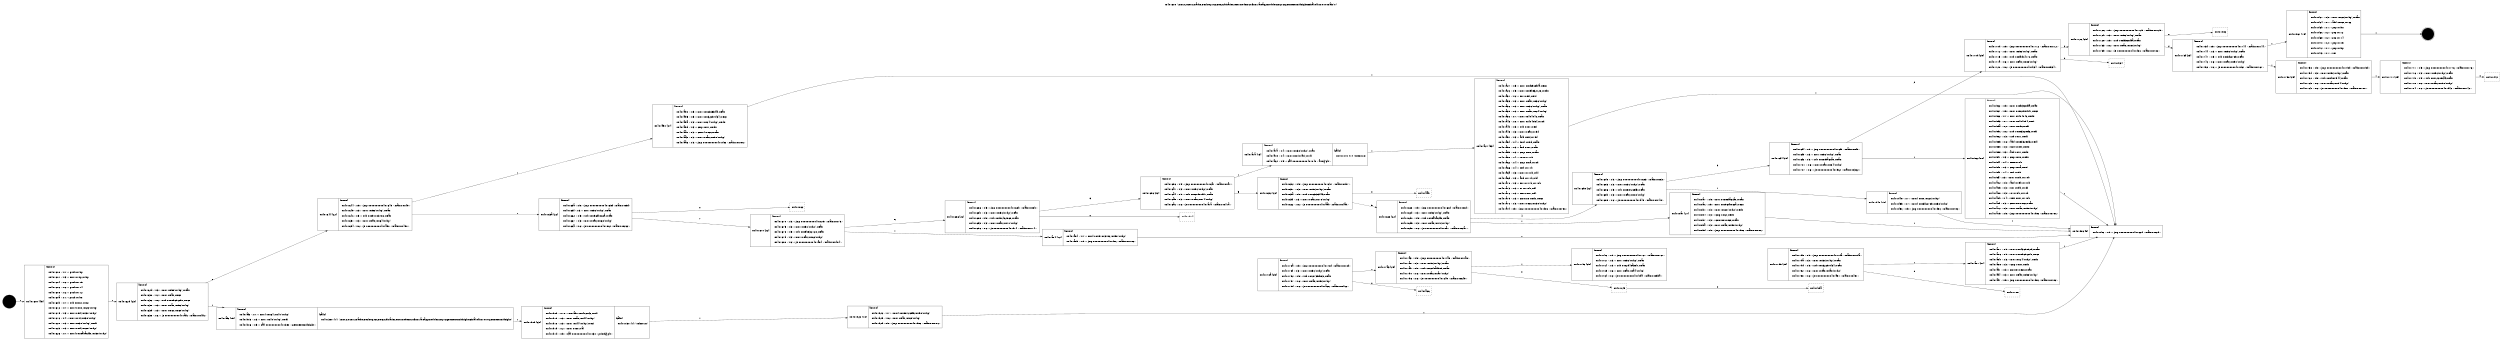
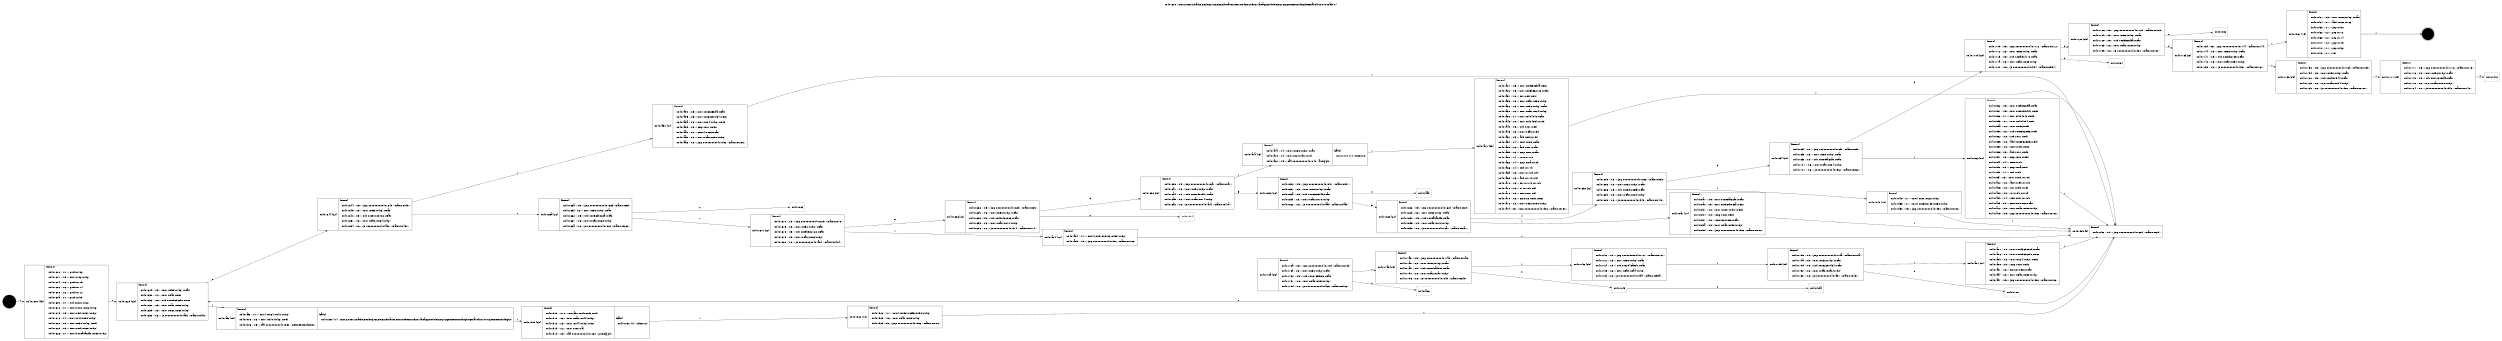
none -> (1716, 264)
none -> (1177, 302)
